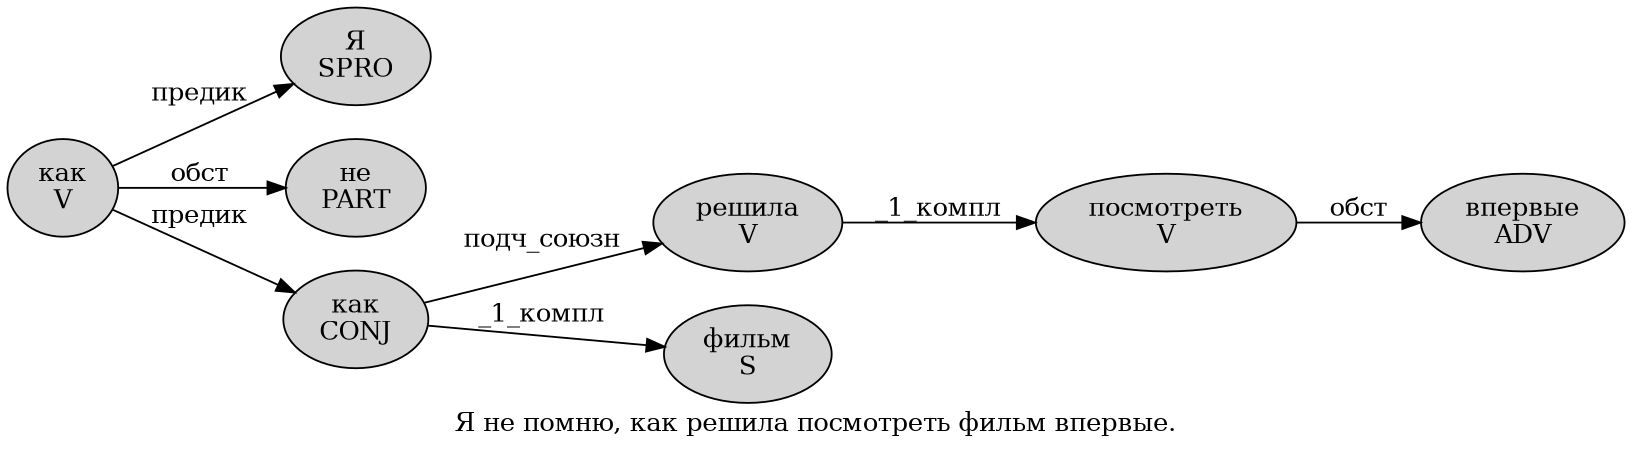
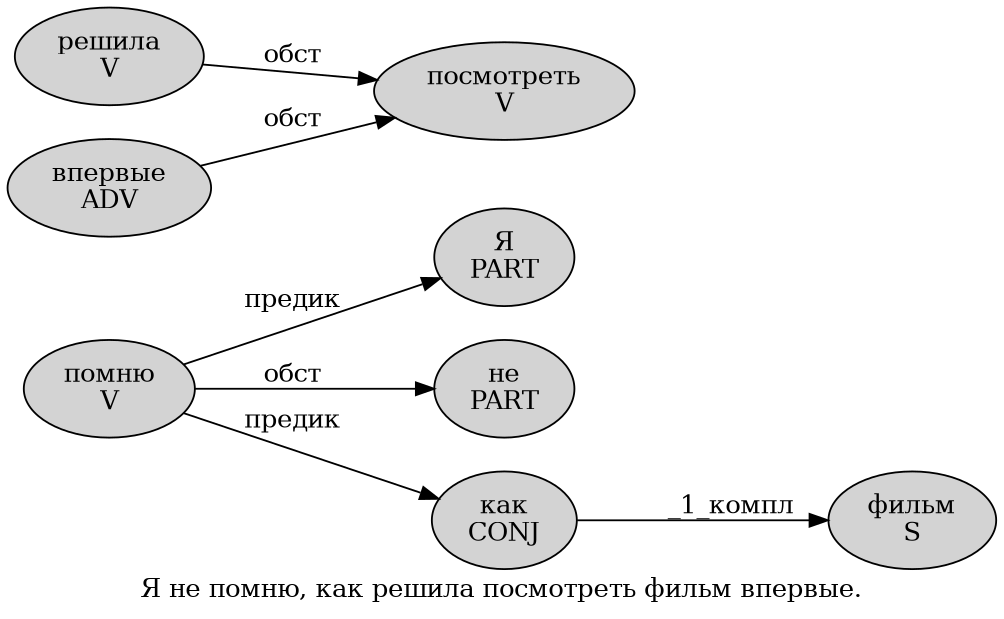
(356, 56) -> (504, 257)
(63, 188) -> (109, 389)
(939, 209) -> (293, 55)
(1350, 223) -> (288, 144)
(534, 275) -> none
